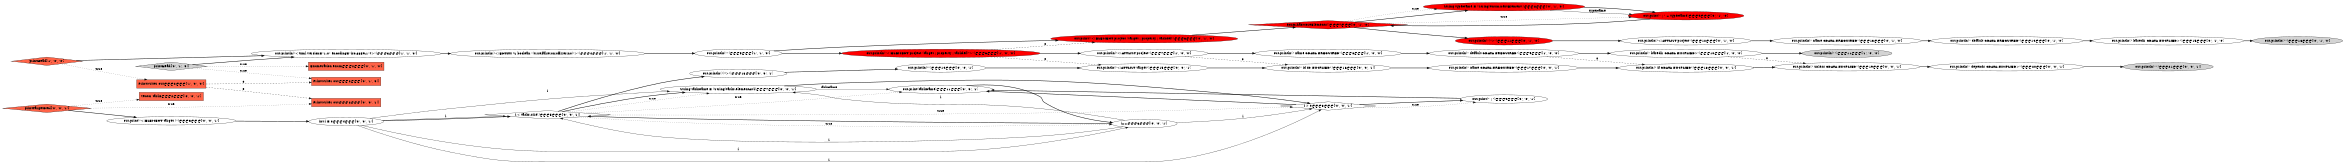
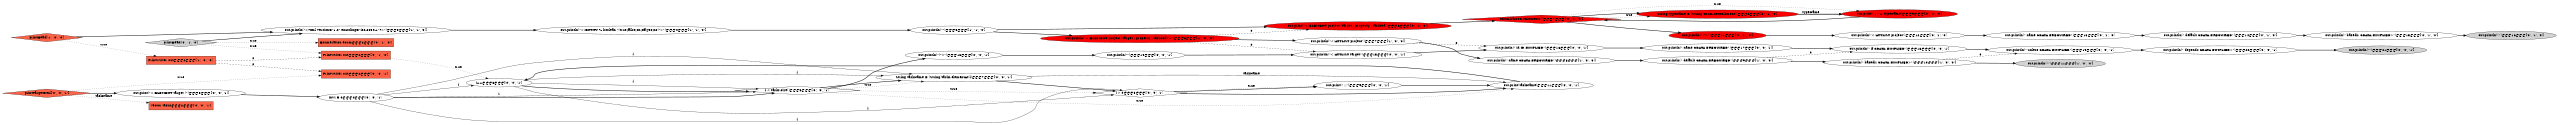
(99, 101) -> (104, 96)
(844, 126) -> (439, 65)
